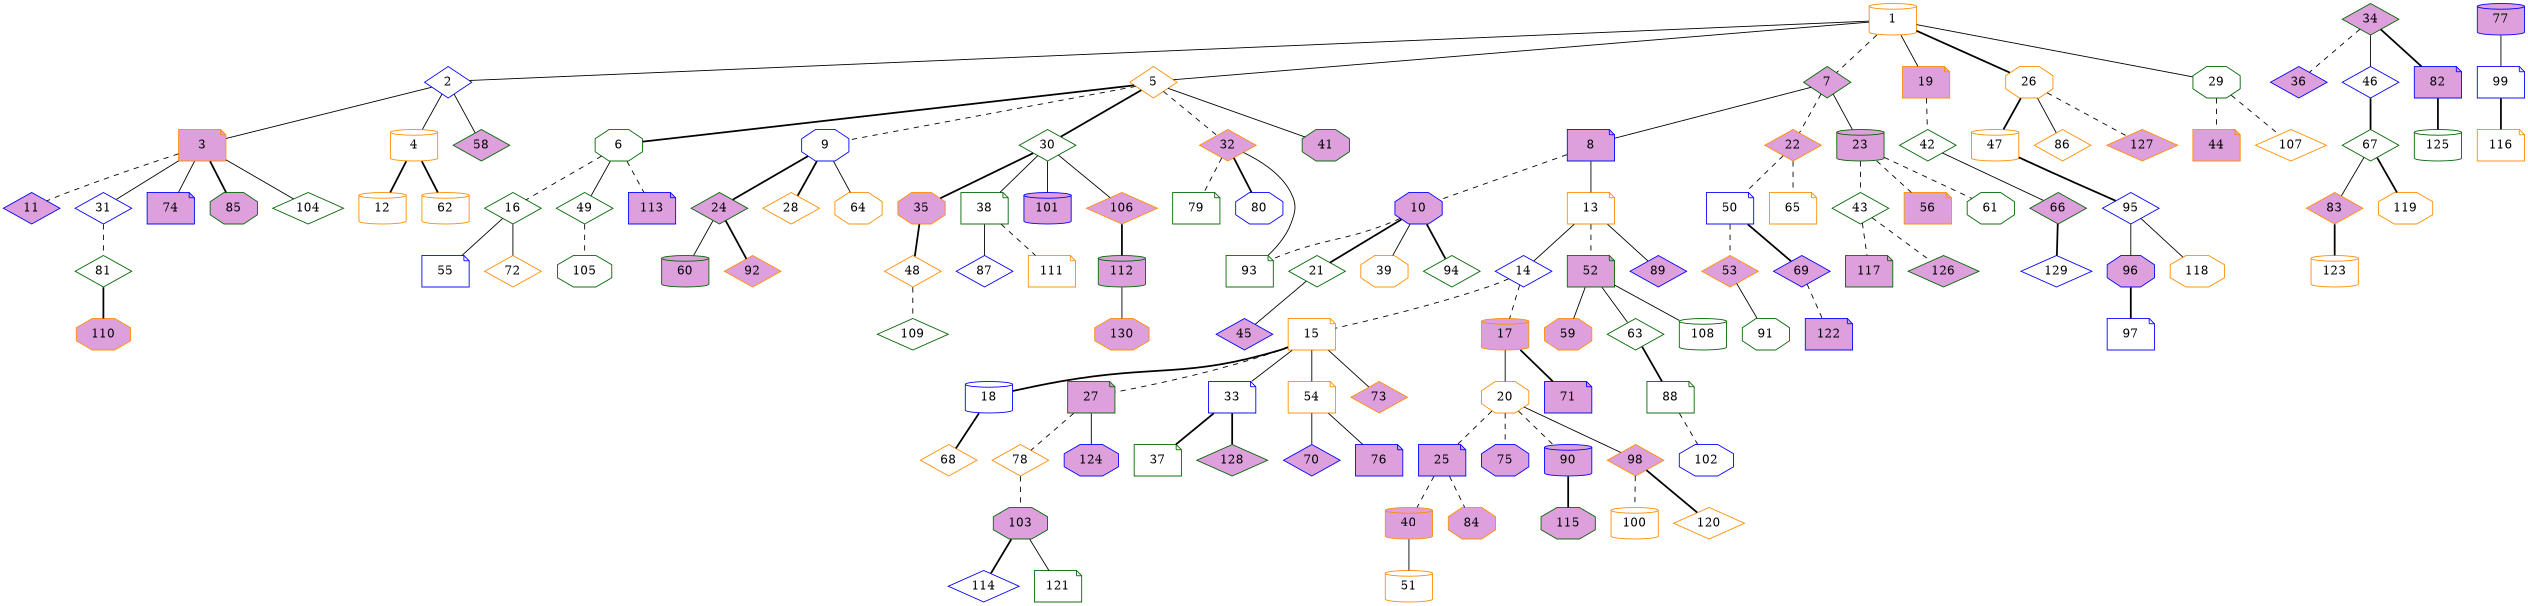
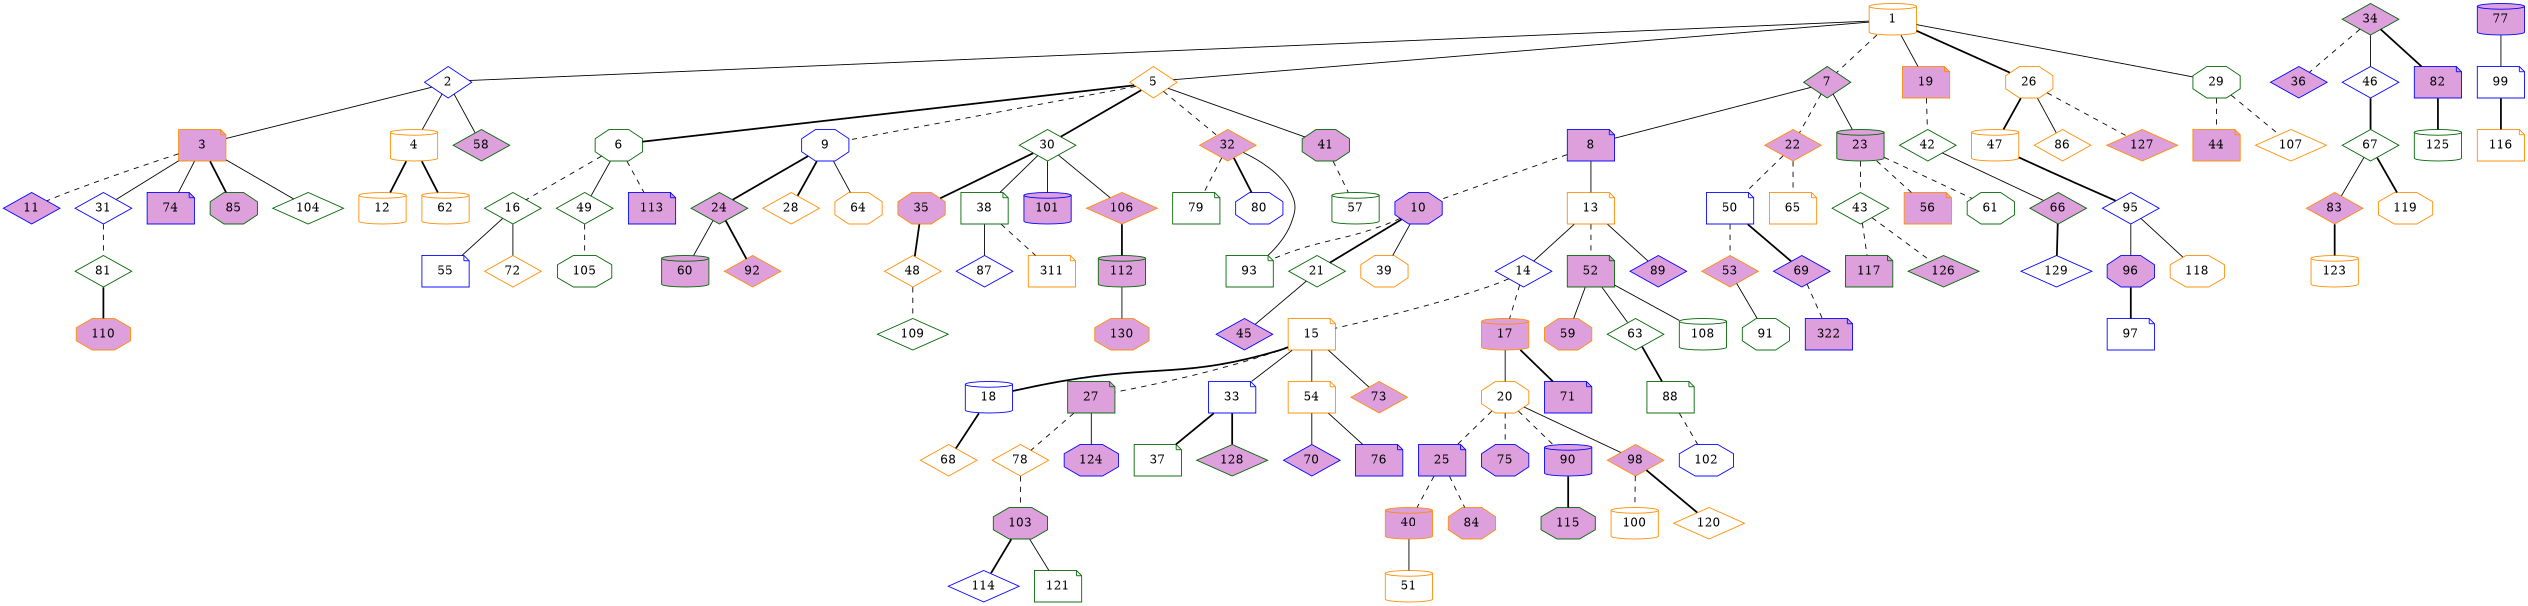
none -> (1356, 208)
(1052, 271) -> (1052, 271)
(1452, 271) -> none
(1829, 334) -> (1829, 334)
